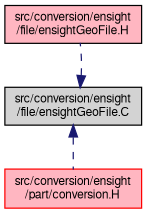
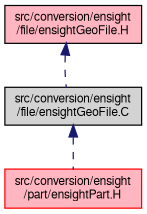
(81, 59) -> (65, 71)
(73, 189) -> (73, 189)
